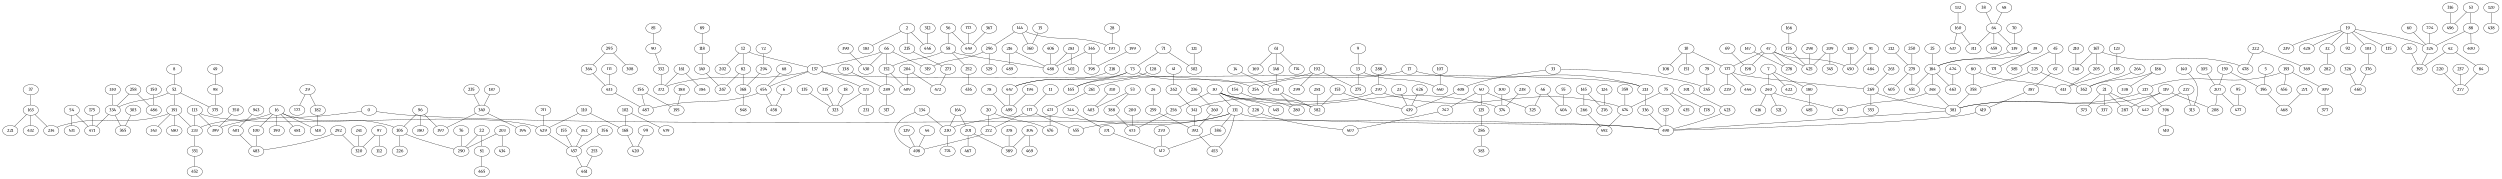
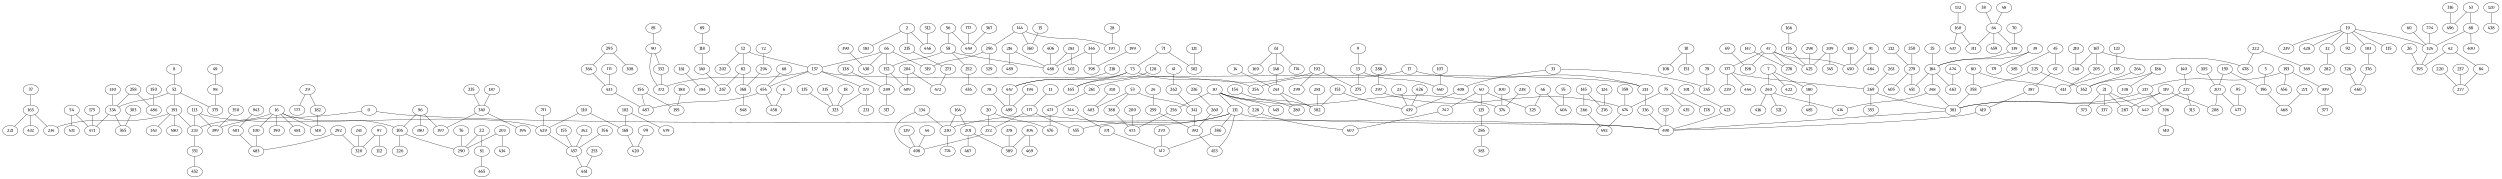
(1707, 59) -> none
(671, 79) -> (650, 70)
(2197, 88) -> (2185, 78)
(1304, 101) -> (1163, 100)
